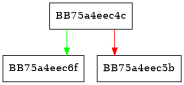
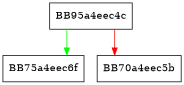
(91, 16) -> (91, 16)
(139, 69) -> (139, 69)
